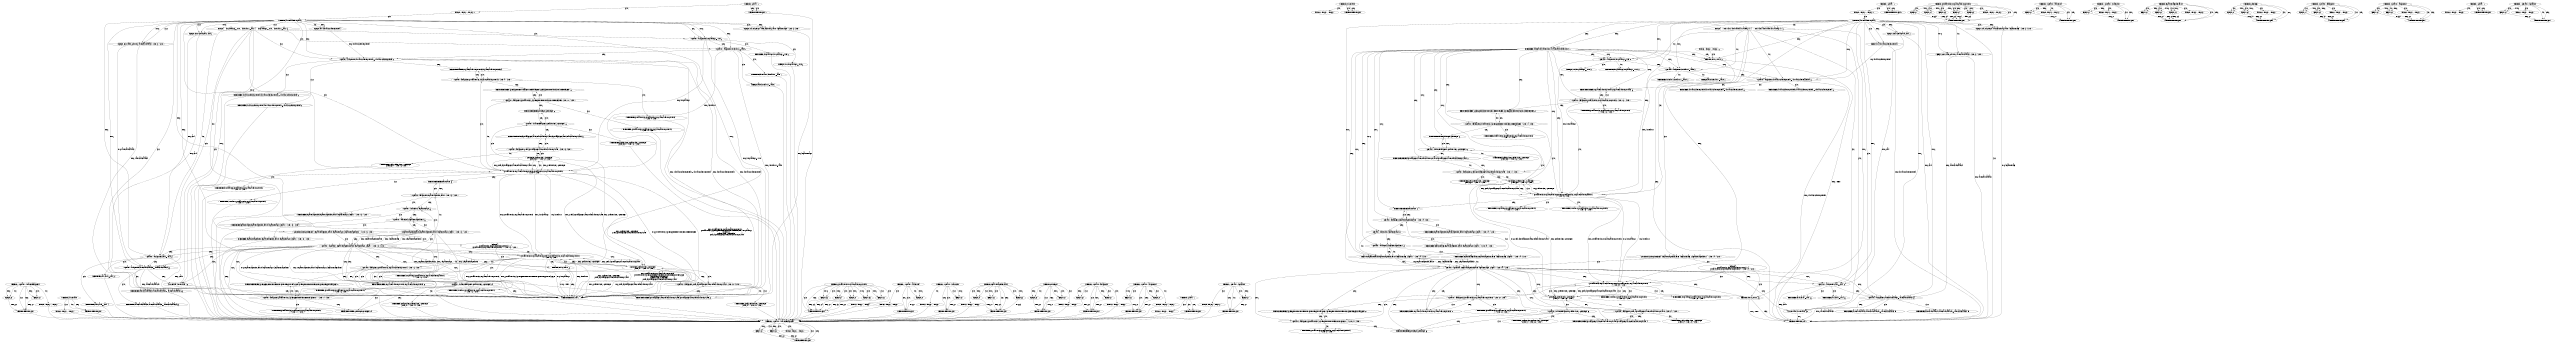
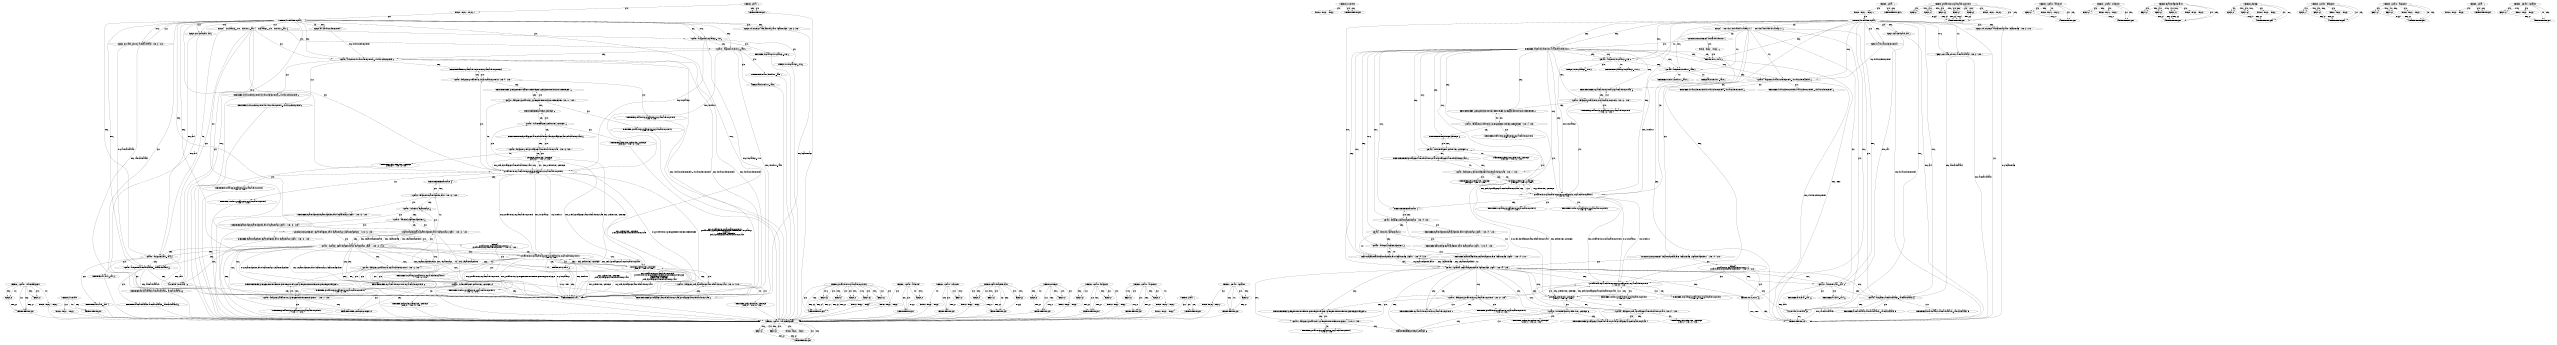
none -> (1707, 39)
